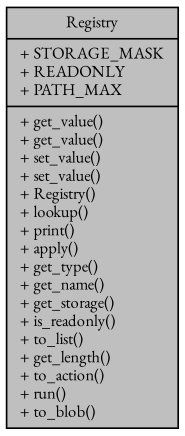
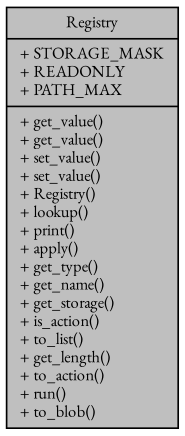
(68, 321) -> (60, 321)
